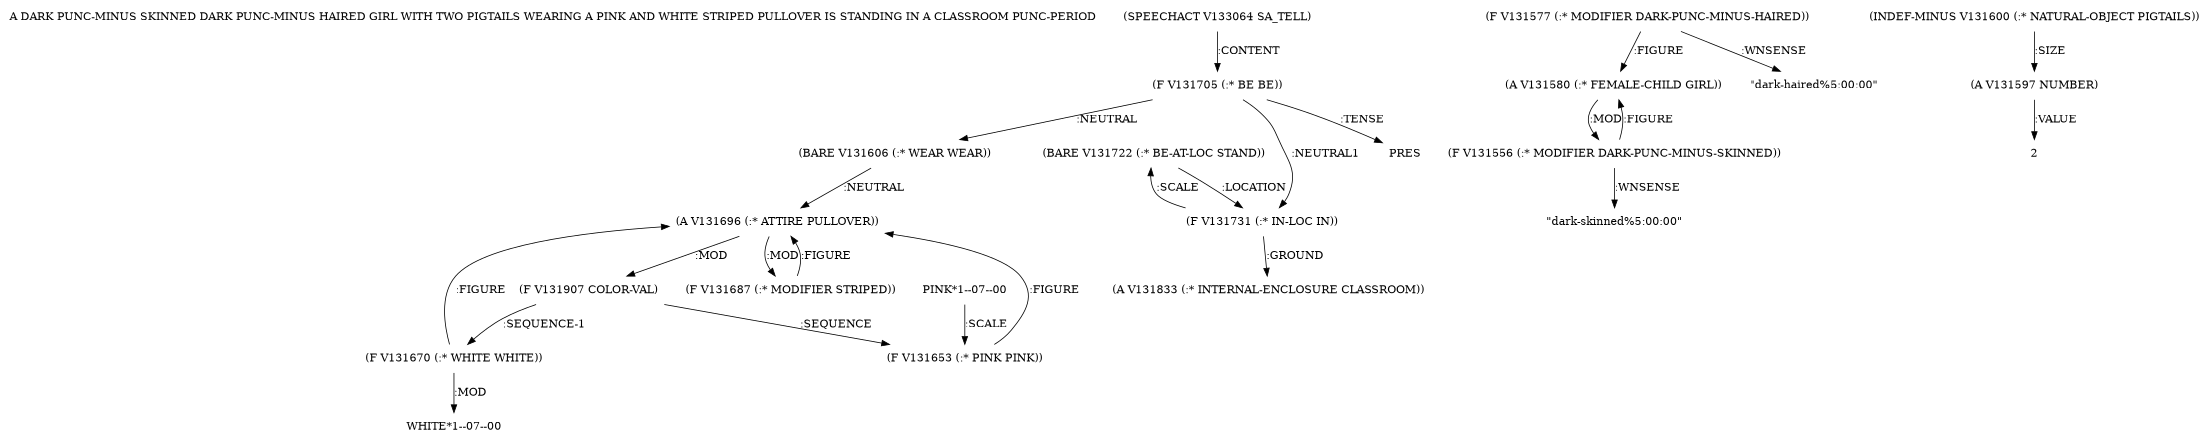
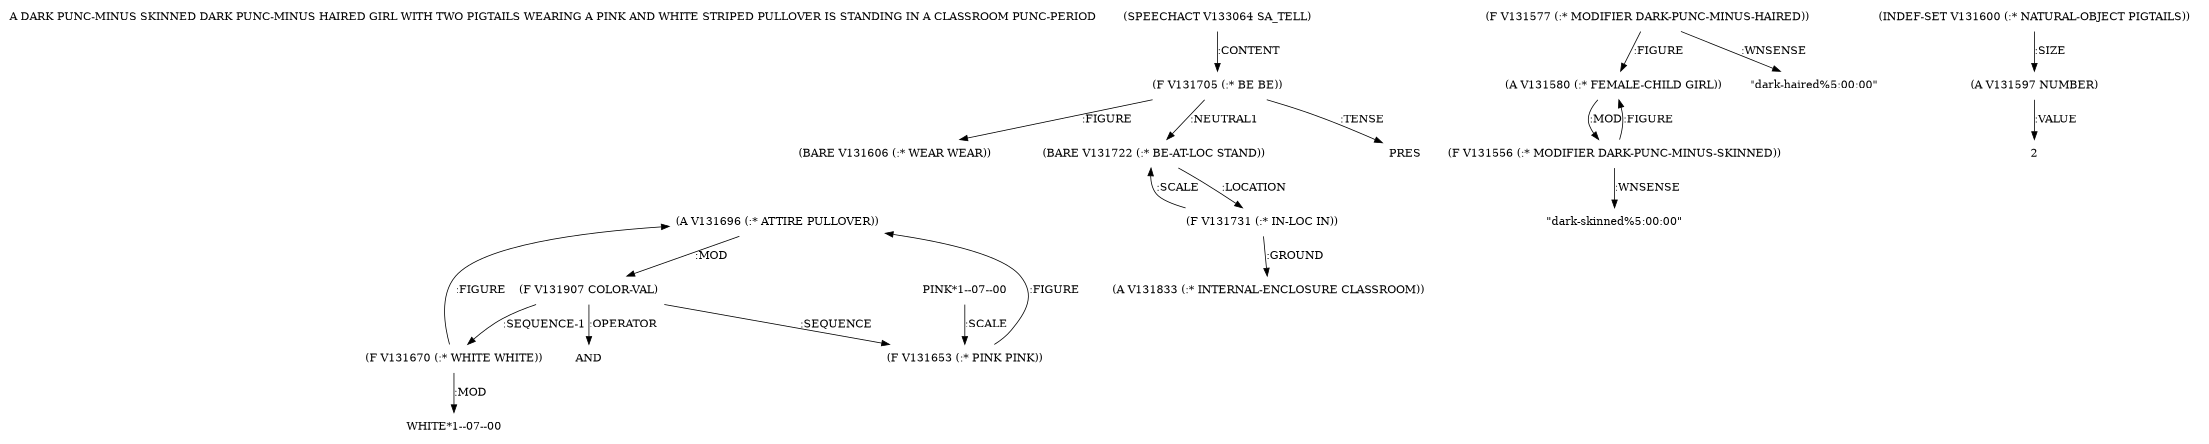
(2034, 17) -> (2034, 17)
(1107, 120) -> (1107, 120)
(1281, 145) -> (1188, 117)
(839, 186) -> none
(791, 290) -> none
none -> (589, 359)
